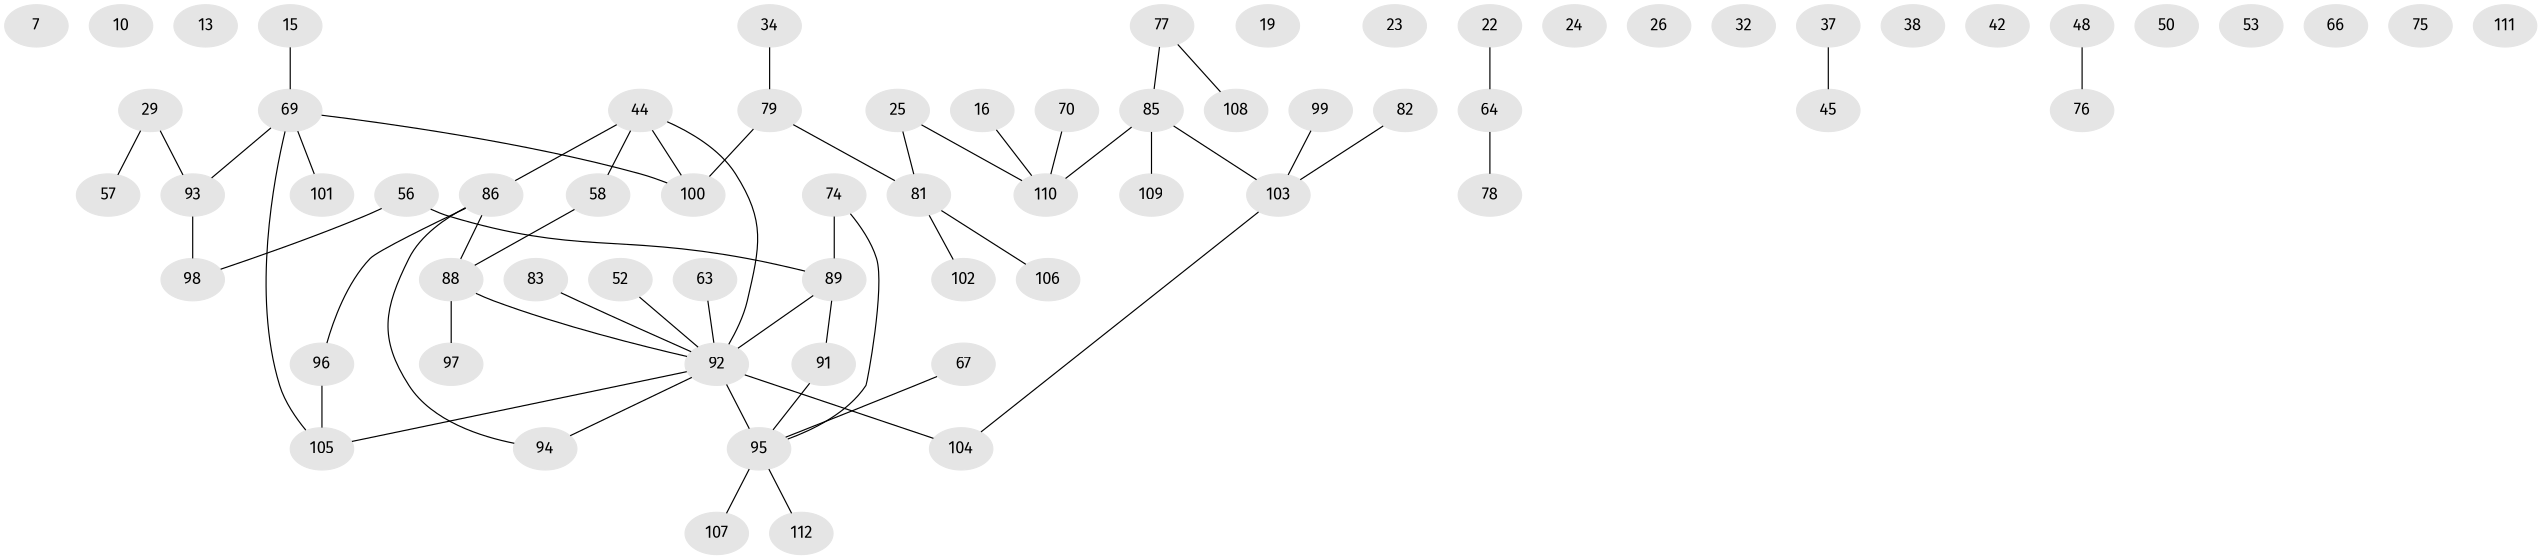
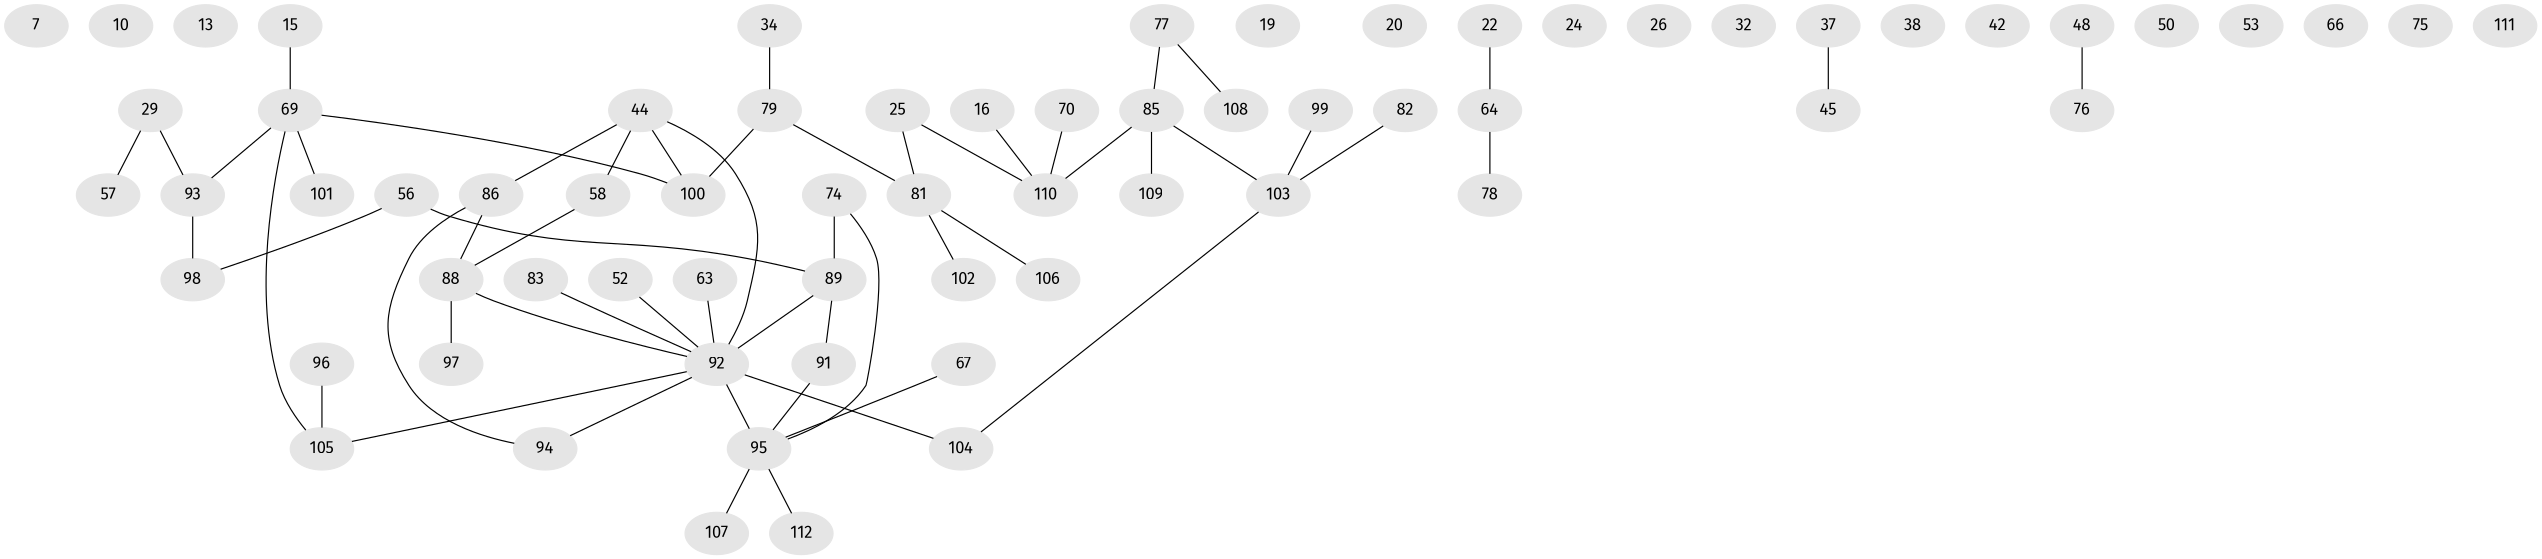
(1395, 26) -> (1395, 26)
(375, 255) -> none
